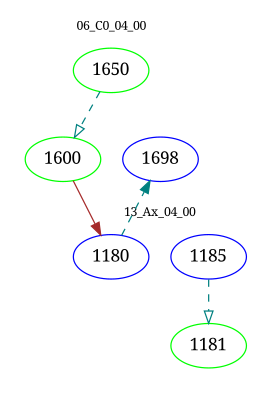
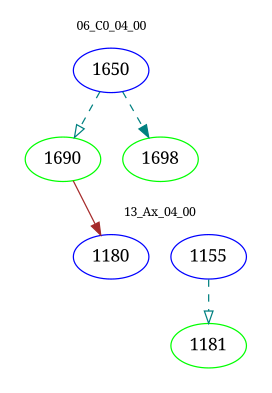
(111, 70) -> (111, 70)
(63, 159) -> (63, 159)
(161, 159) -> (161, 159)
(133, 214) -> (133, 109)
(209, 257) -> (209, 257)
